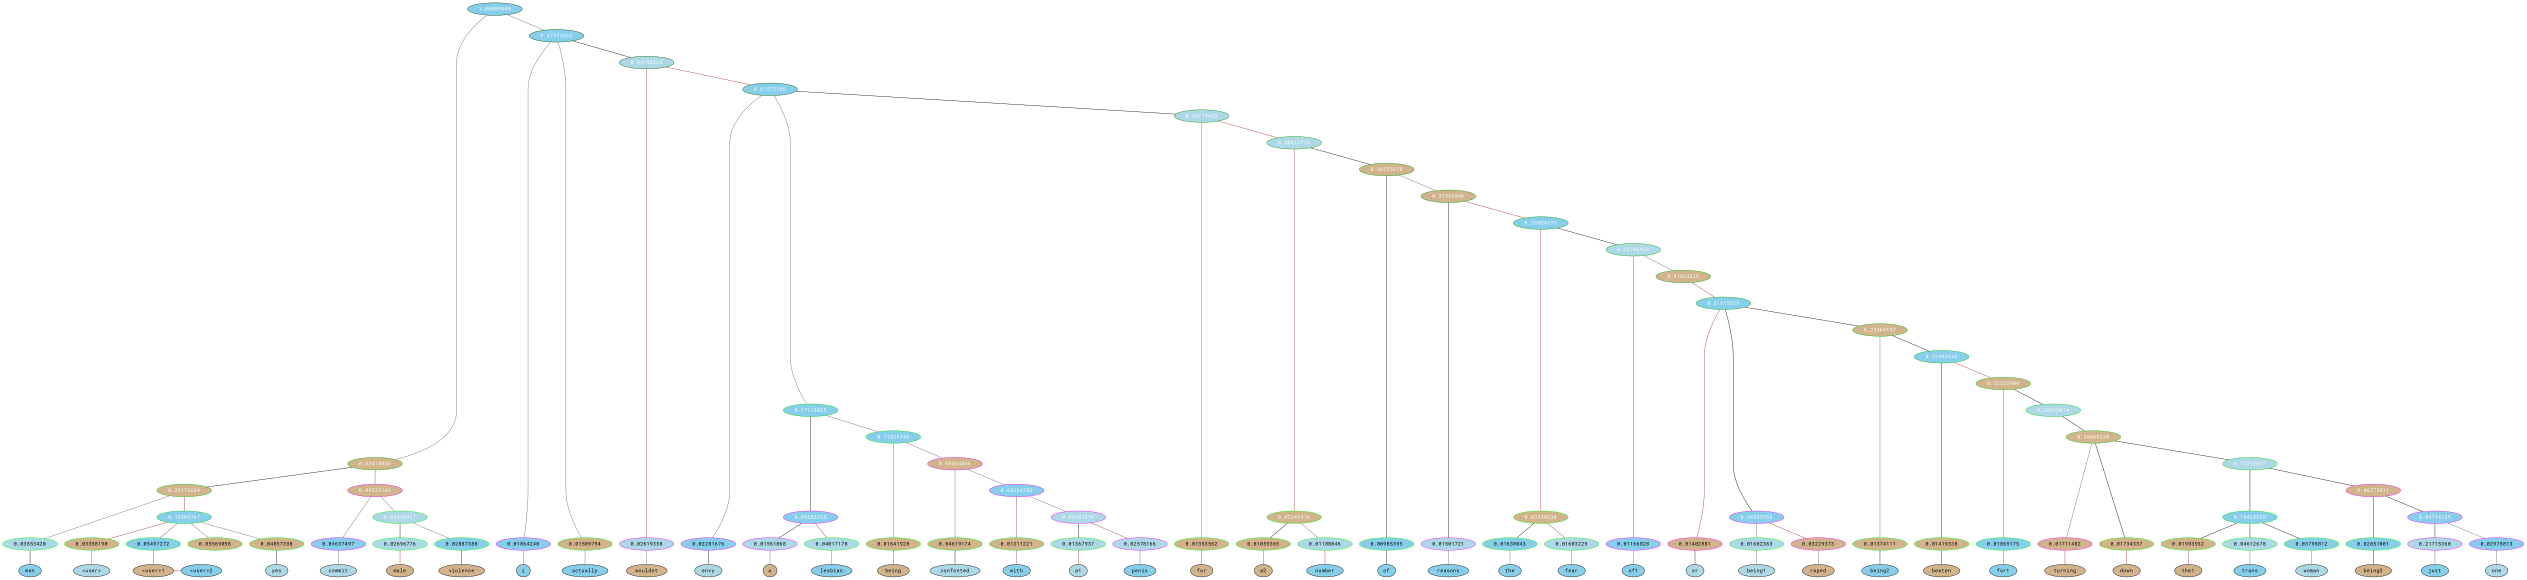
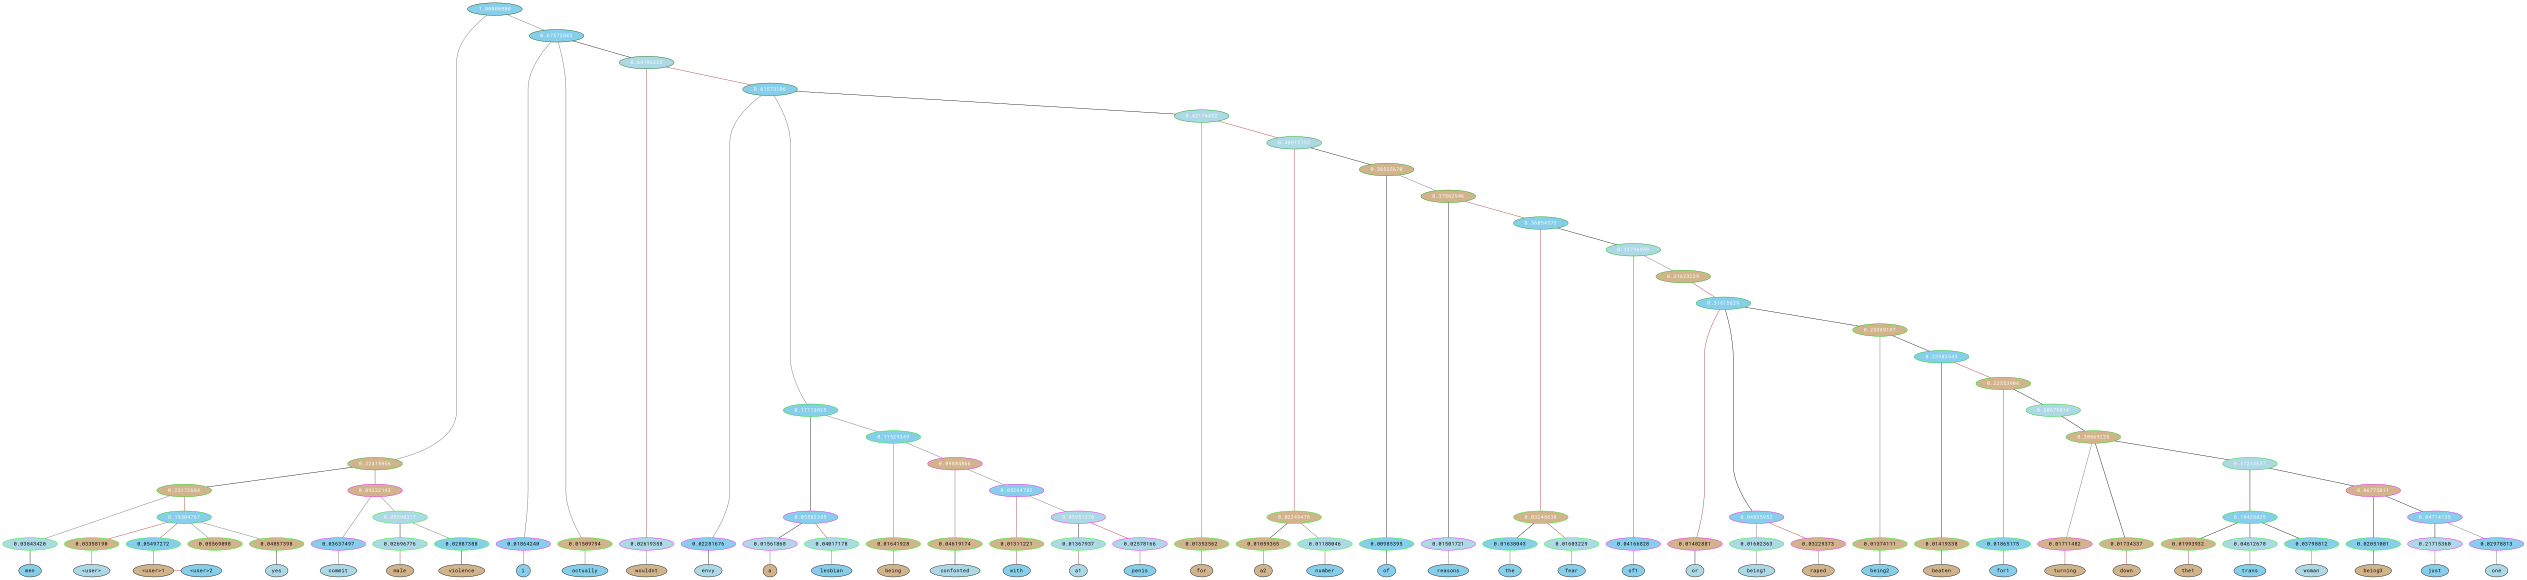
(30, 544) -> (30, 544)
(1633, 544) -> (1633, 544)
